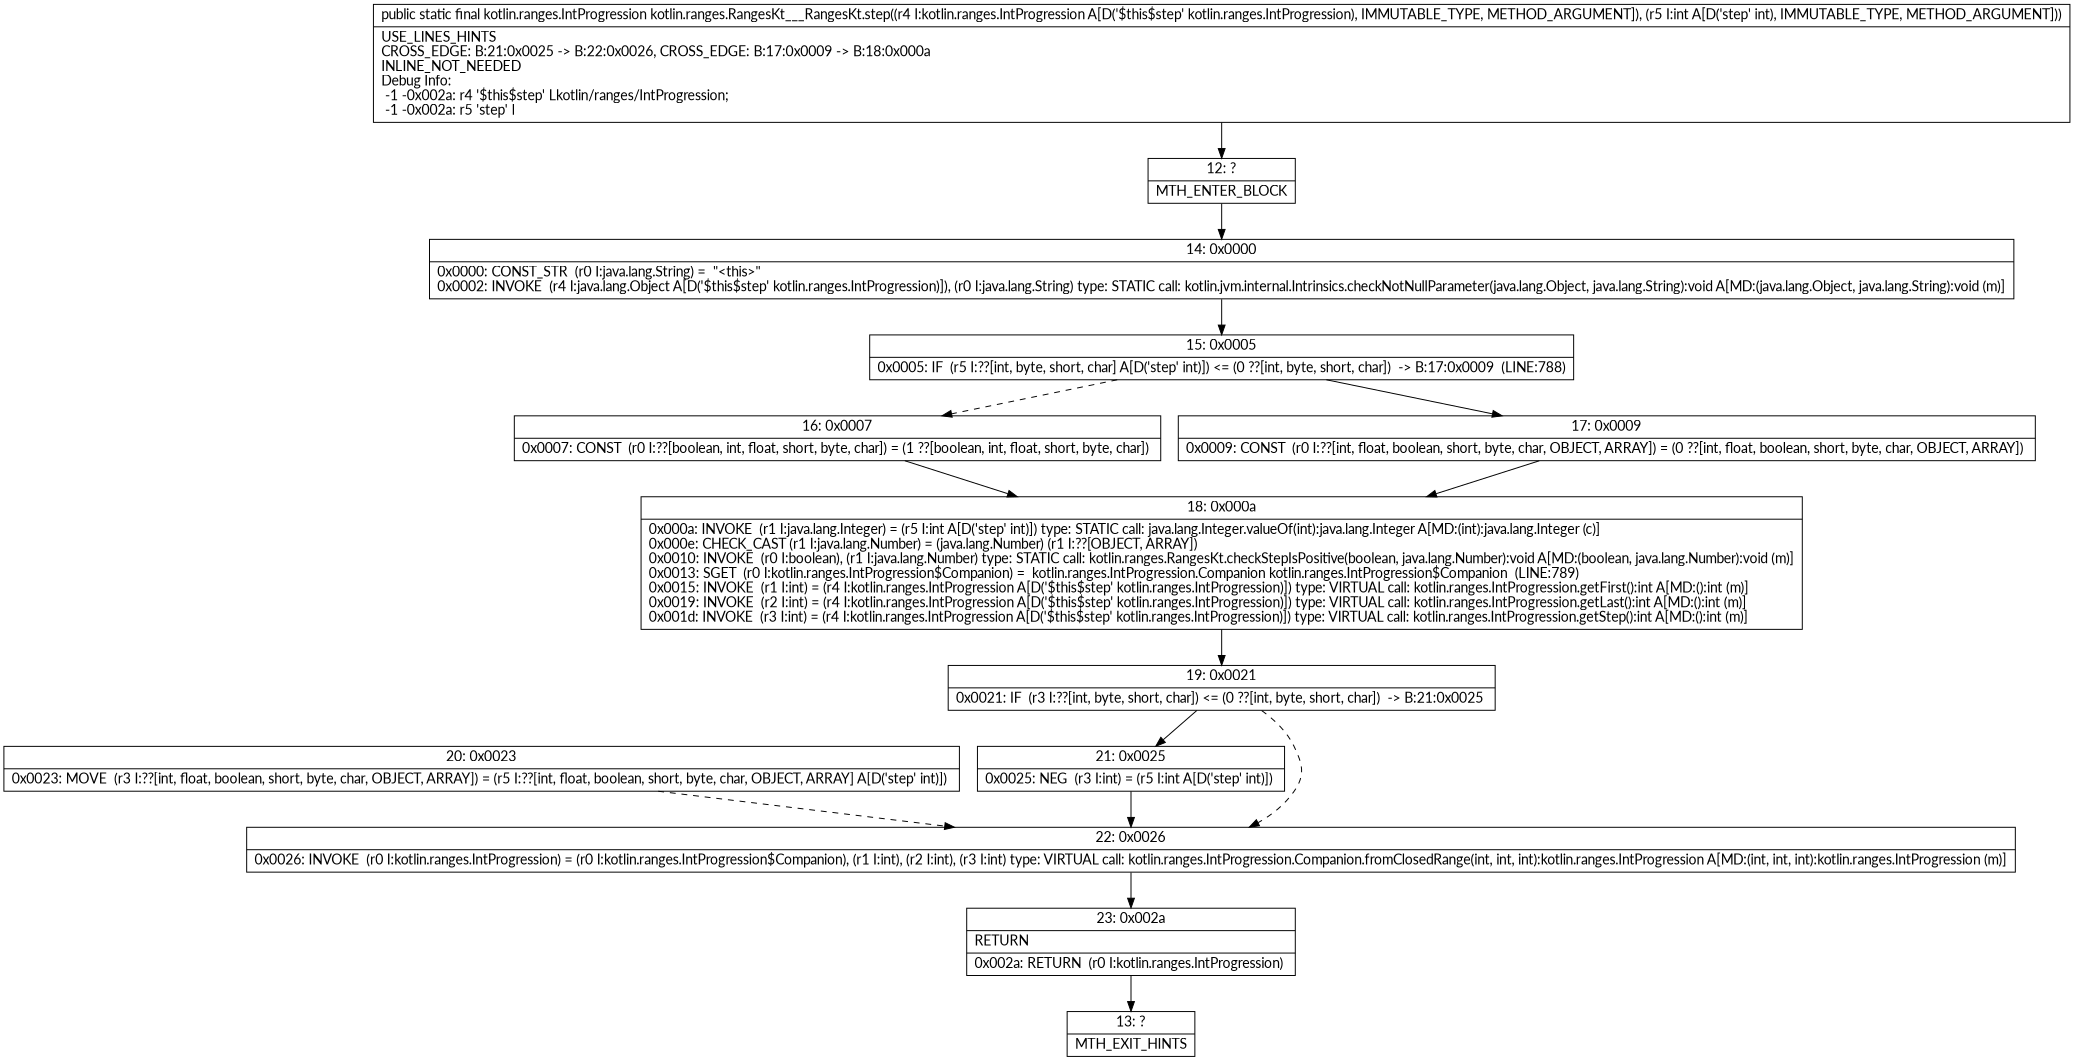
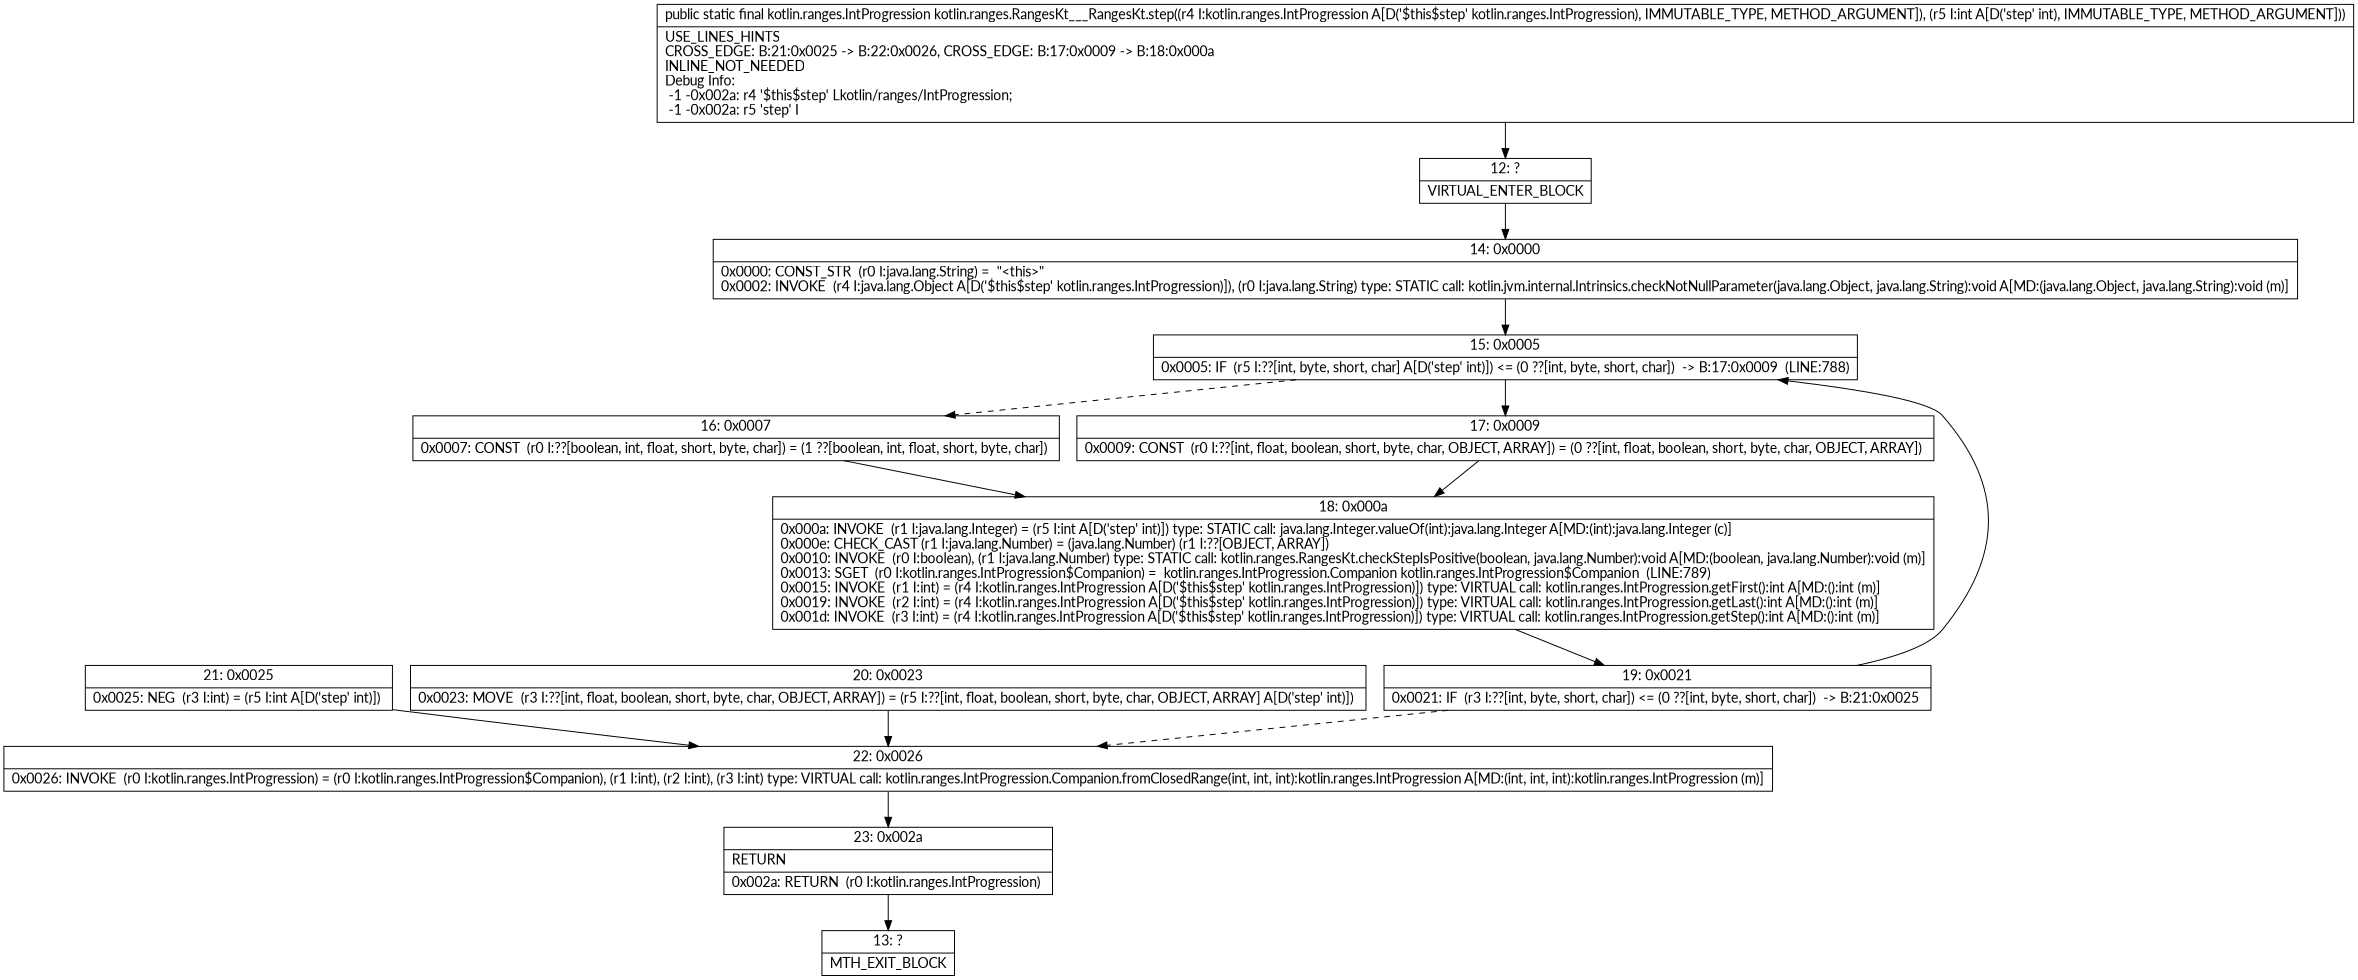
(1222, 192) -> (1505, 192)
(1180, 725) -> (1984, 490)
(801, 809) -> (888, 723)
(1131, 1045) -> (888, 964)
